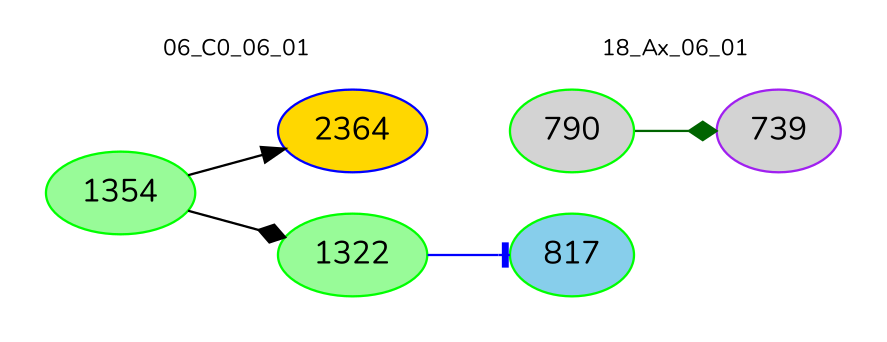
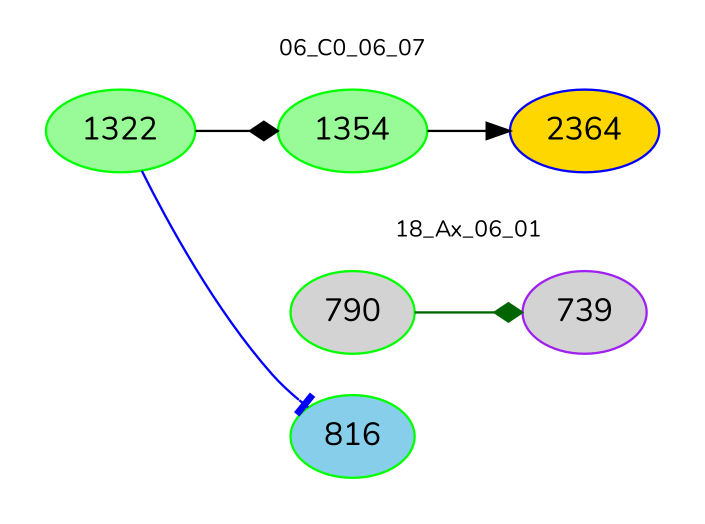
(237, 49) -> (353, 49)
(223, 220) -> (223, 131)
(572, 255) -> (353, 436)
